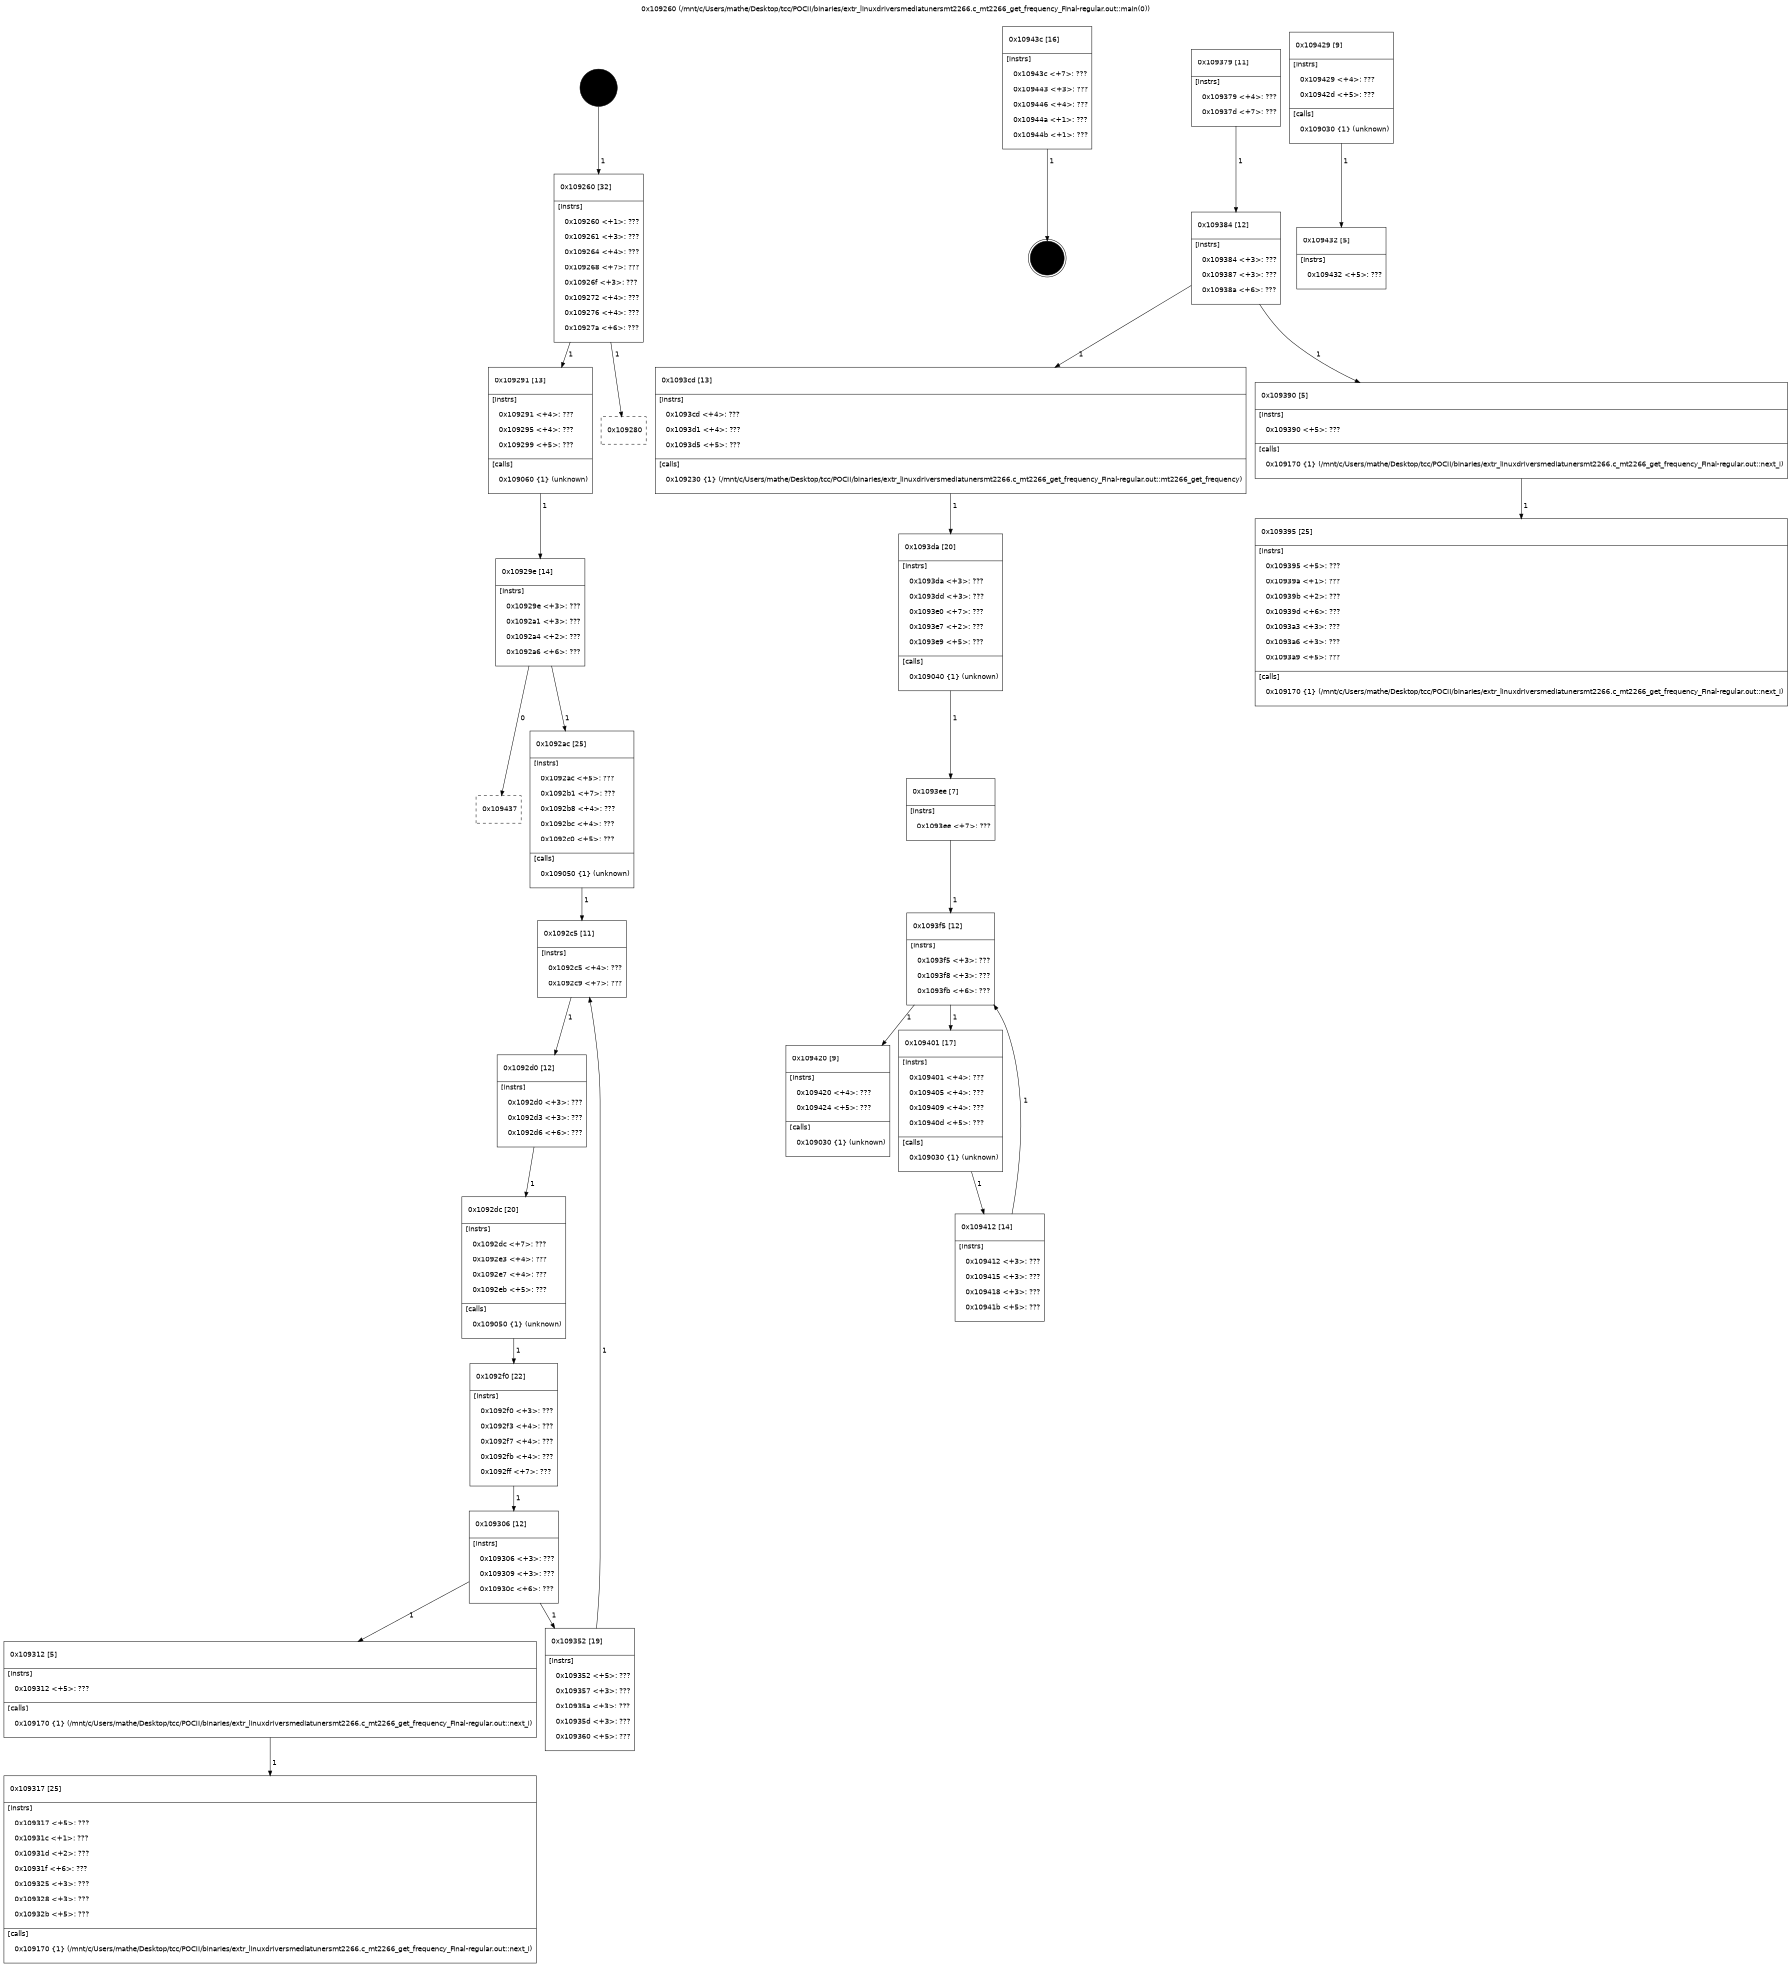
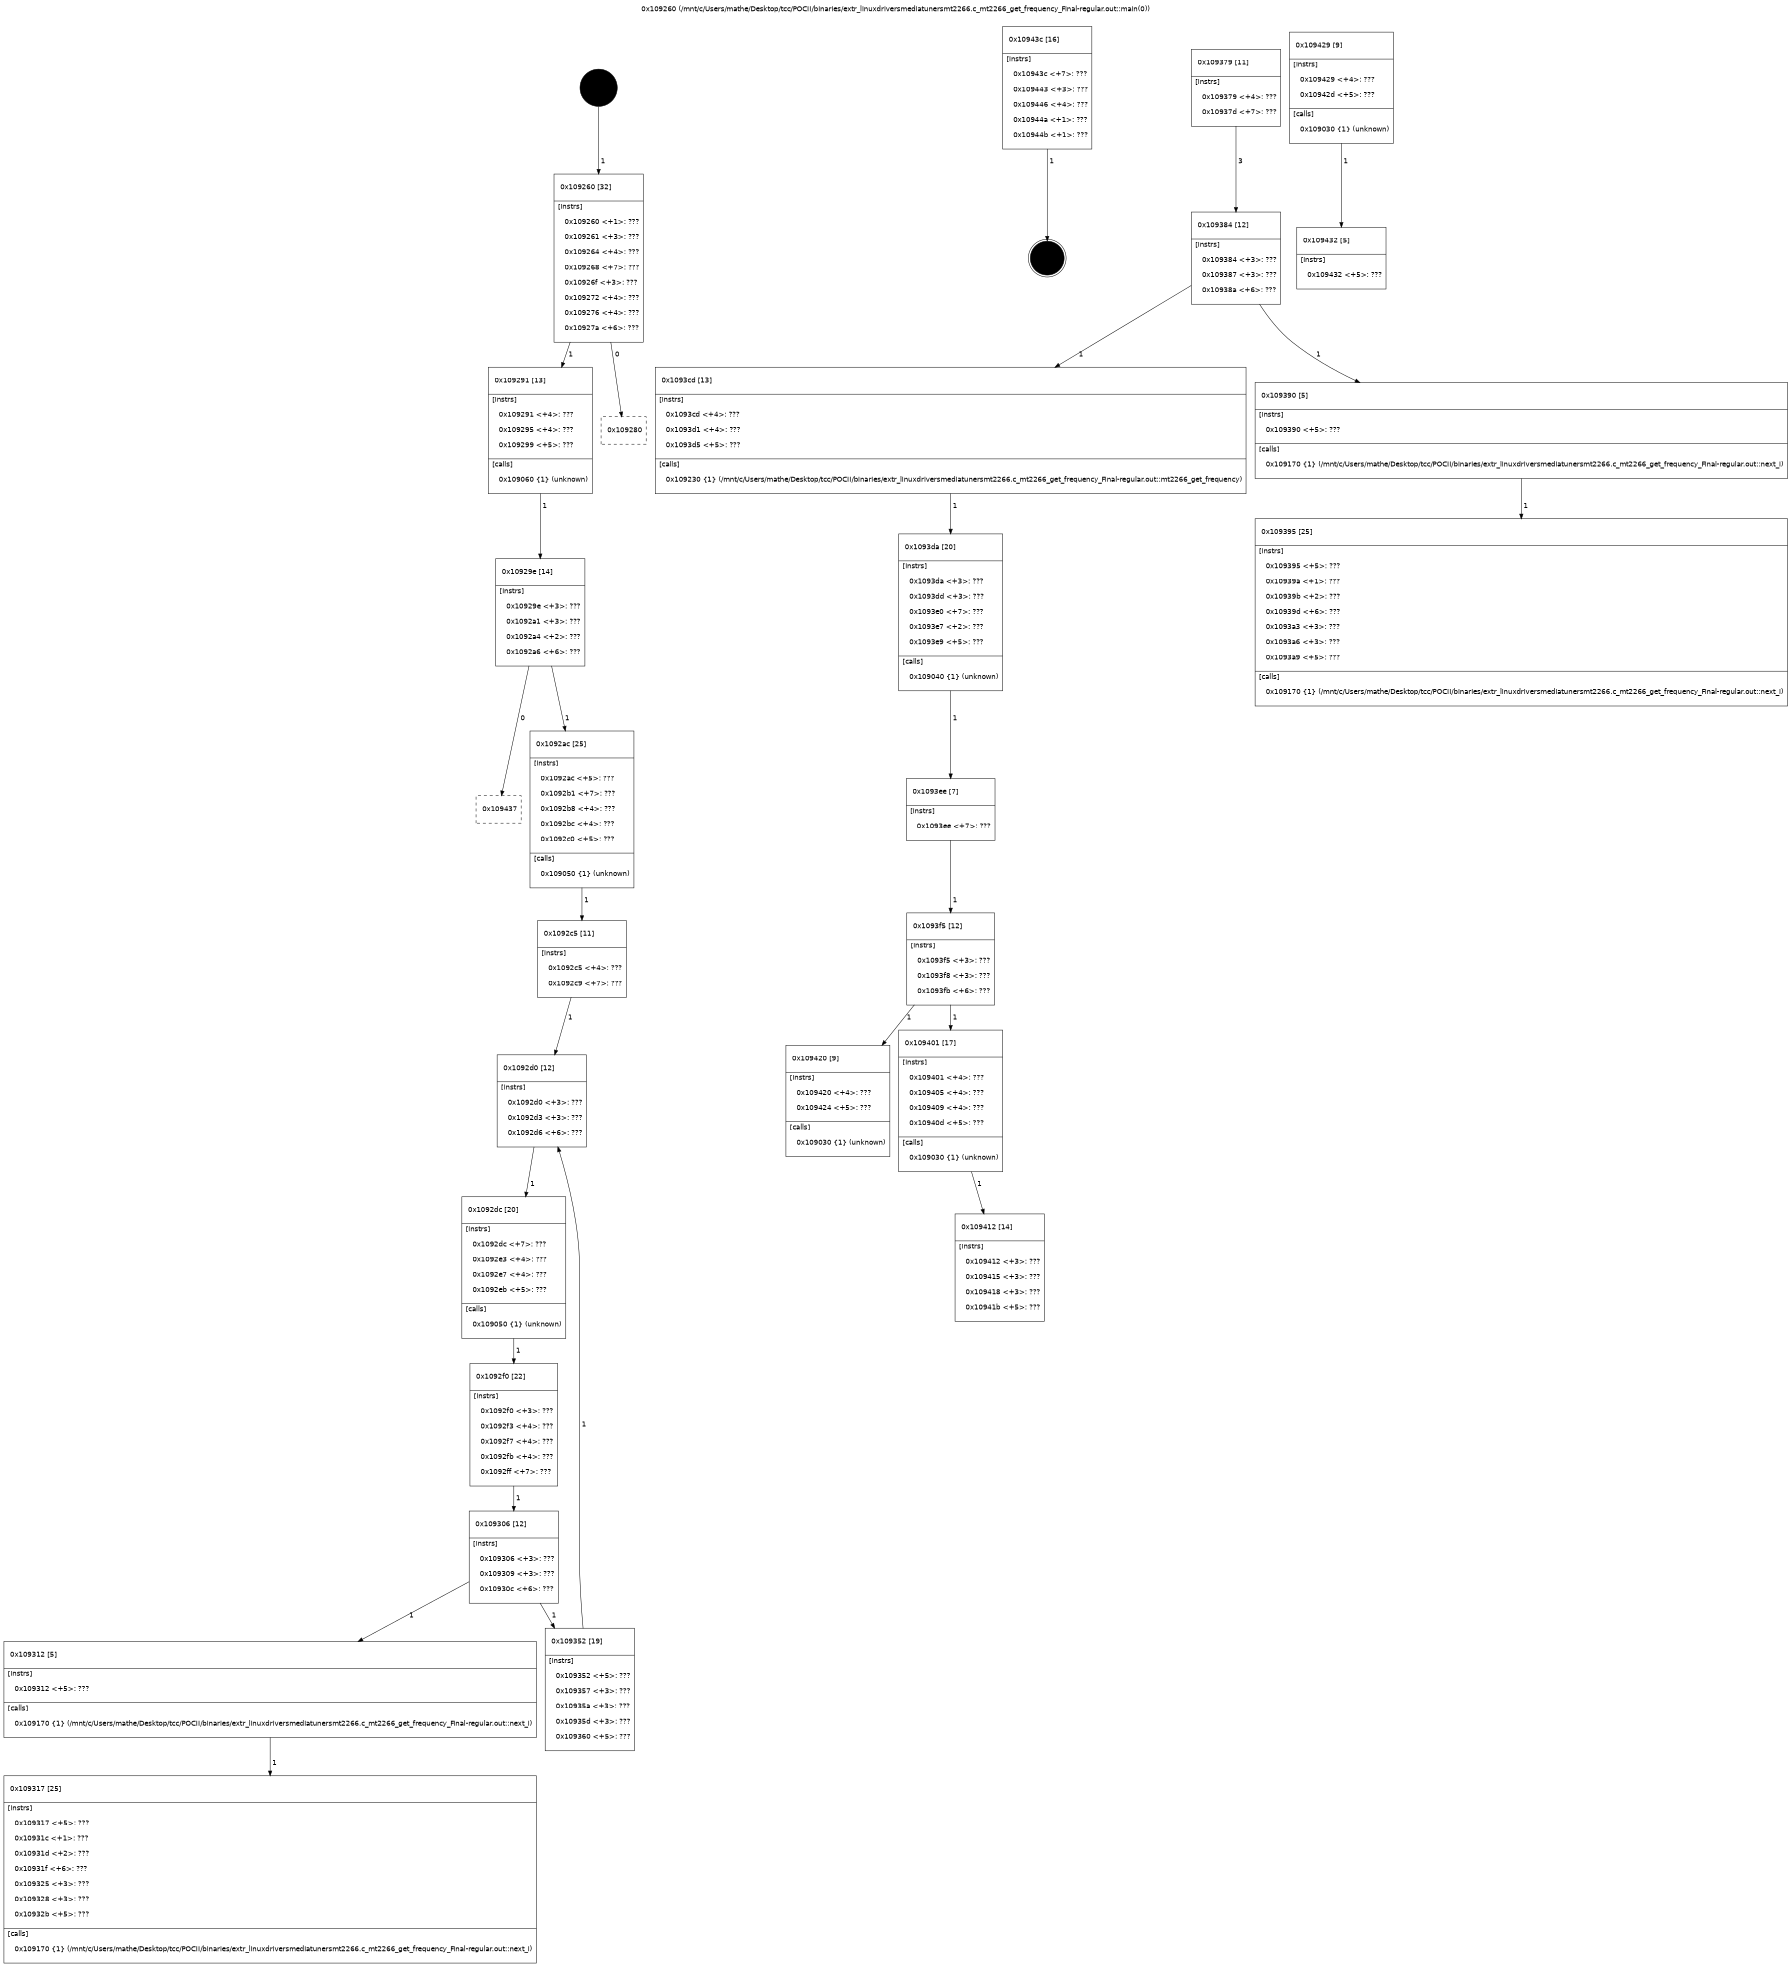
(1239, 162) -> (1239, 162)
(616, 355) -> (616, 355)
(1020, 1110) -> none
(600, 1315) -> (580, 1389)
